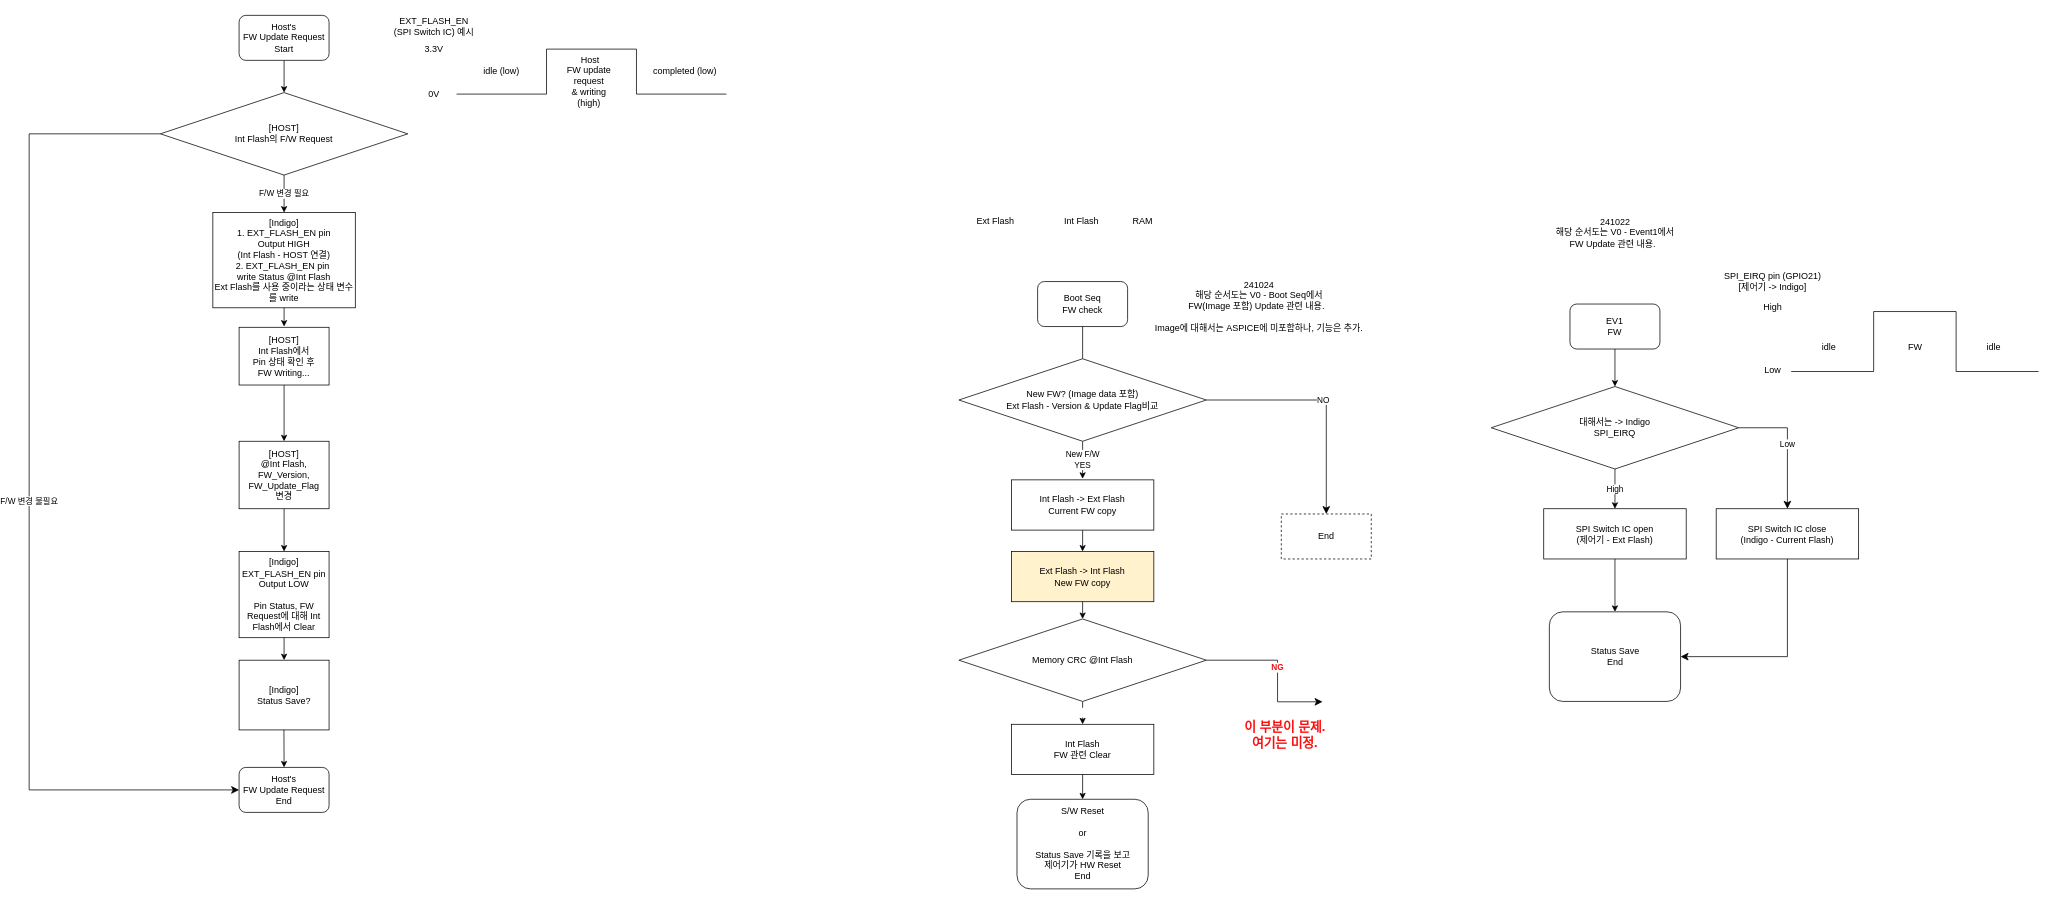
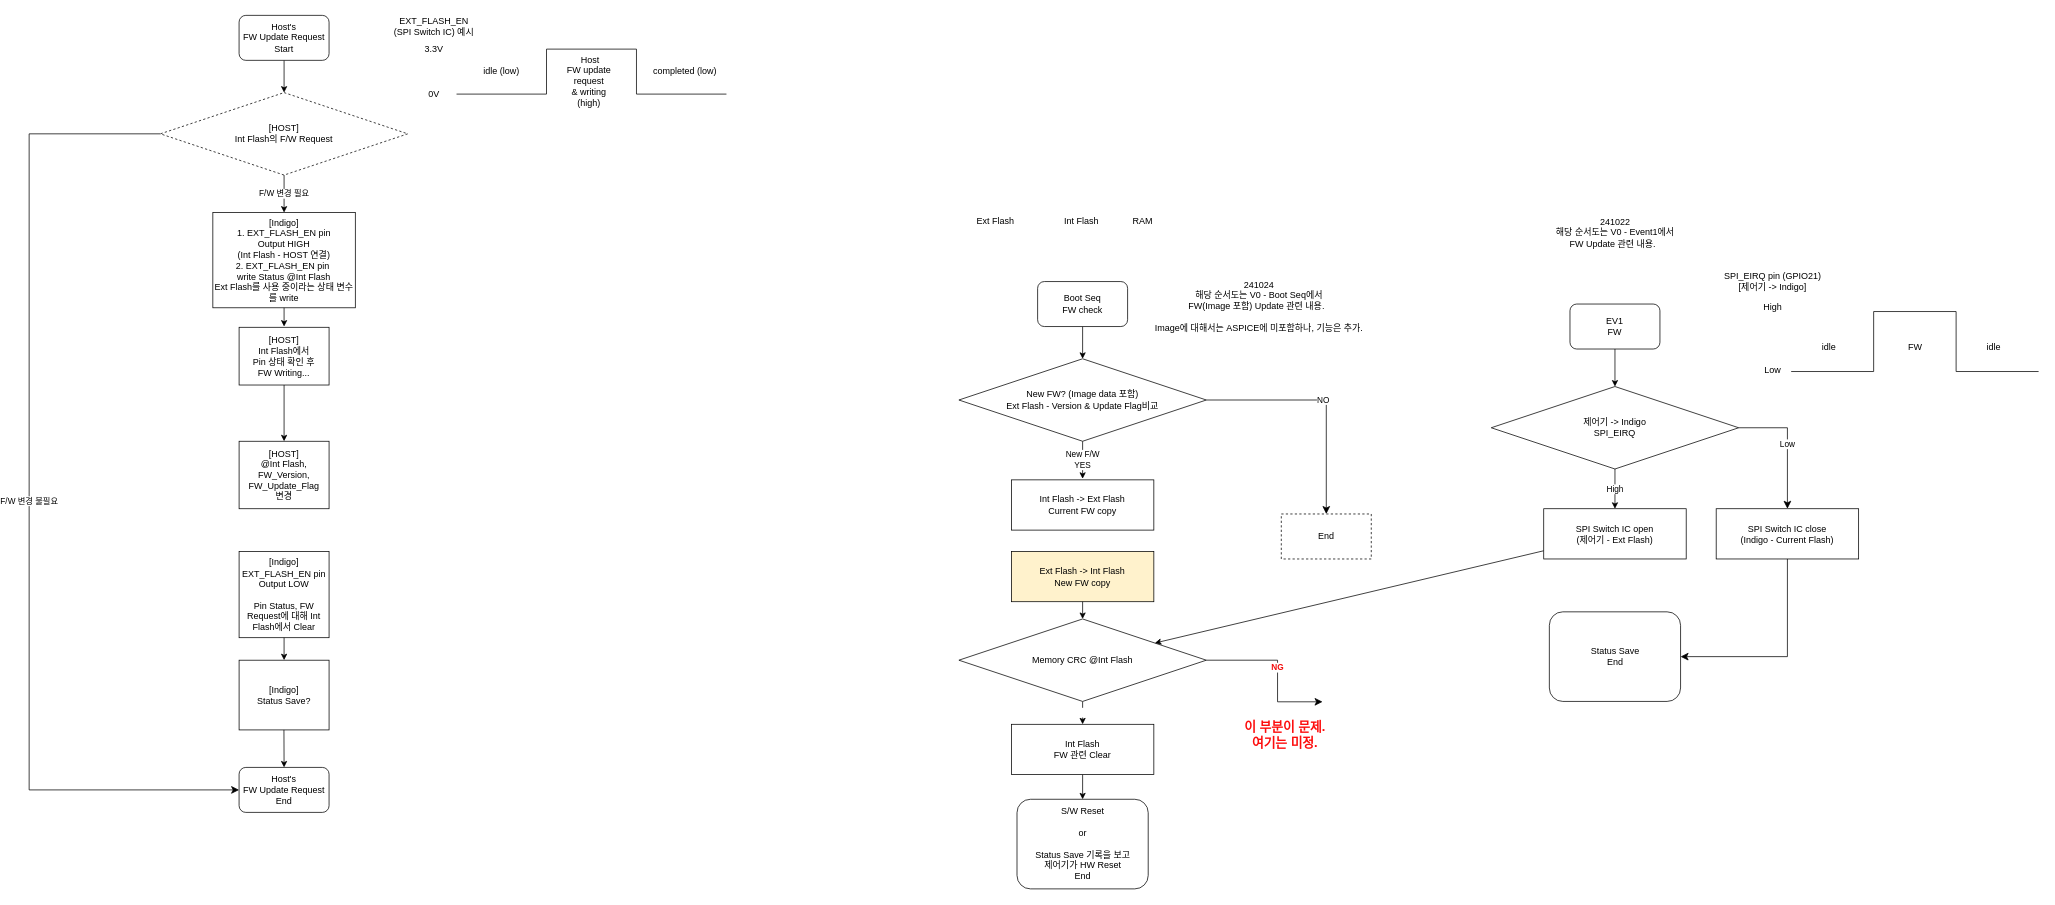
(284, 134) -> (284, 134)
(1083, 354) -> (1083, 352)
(1615, 428) -> (1615, 428)
(1083, 539) -> none
(284, 545) -> none
(1615, 605) -> (1352, 597)
